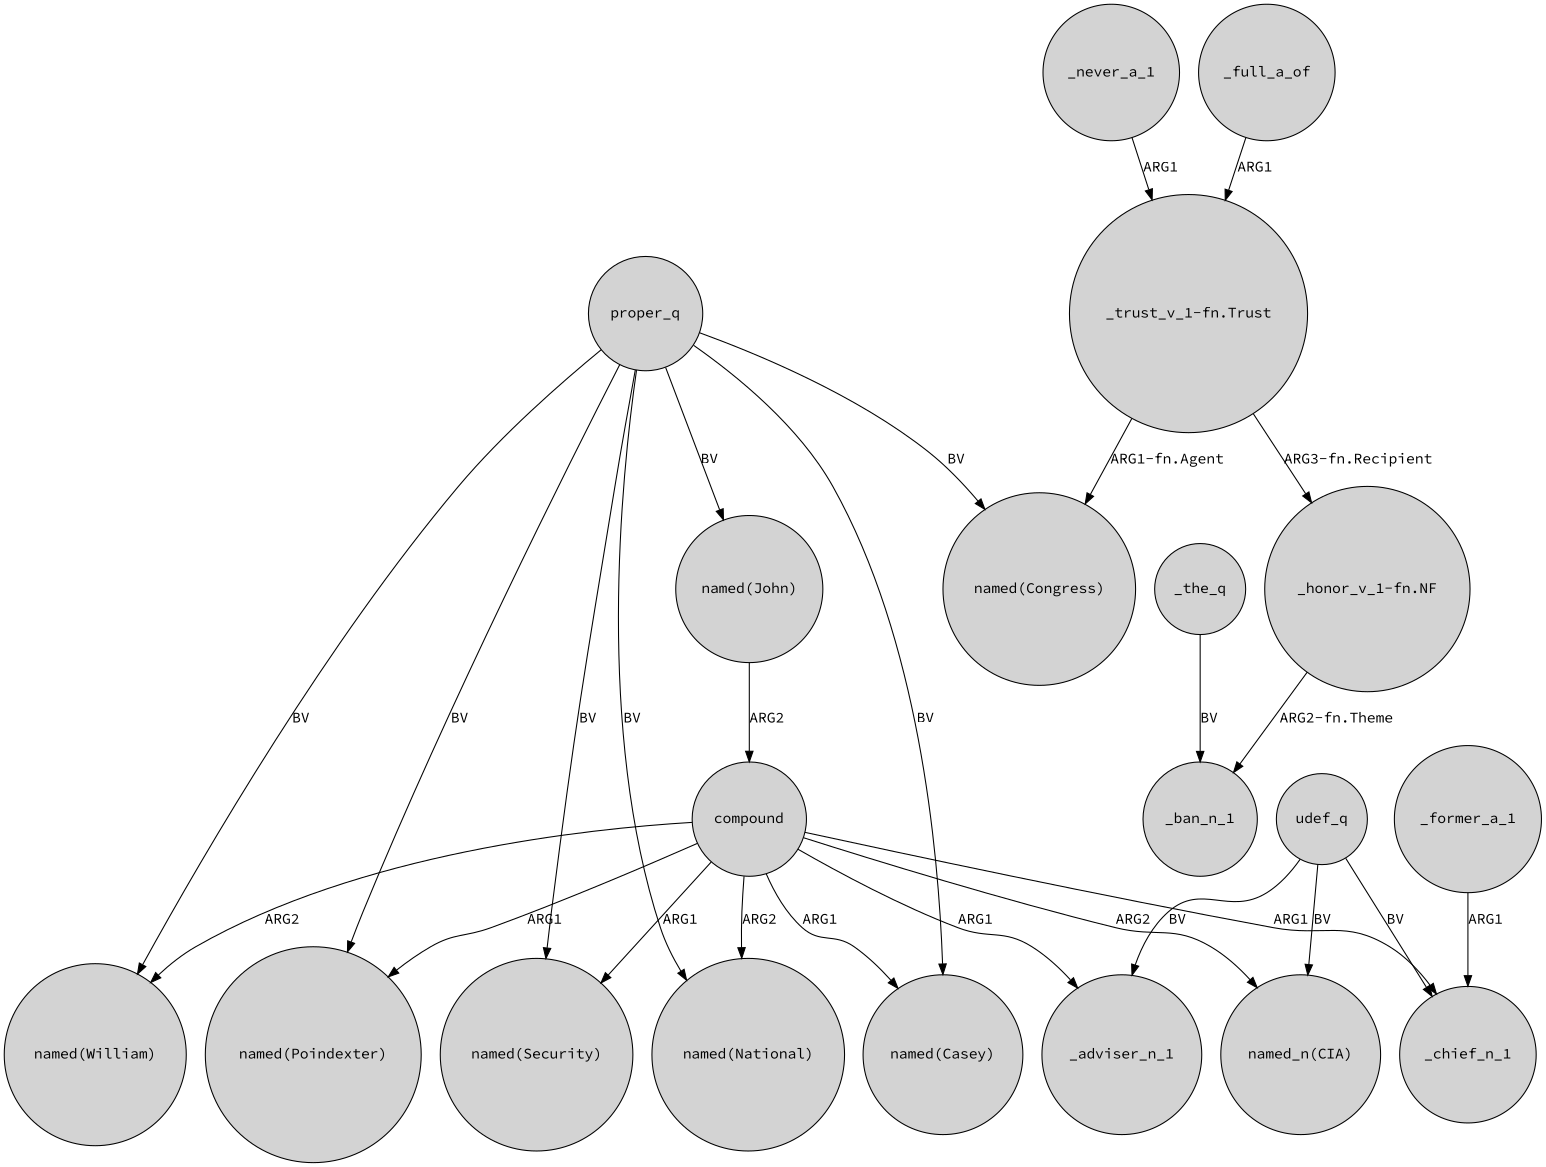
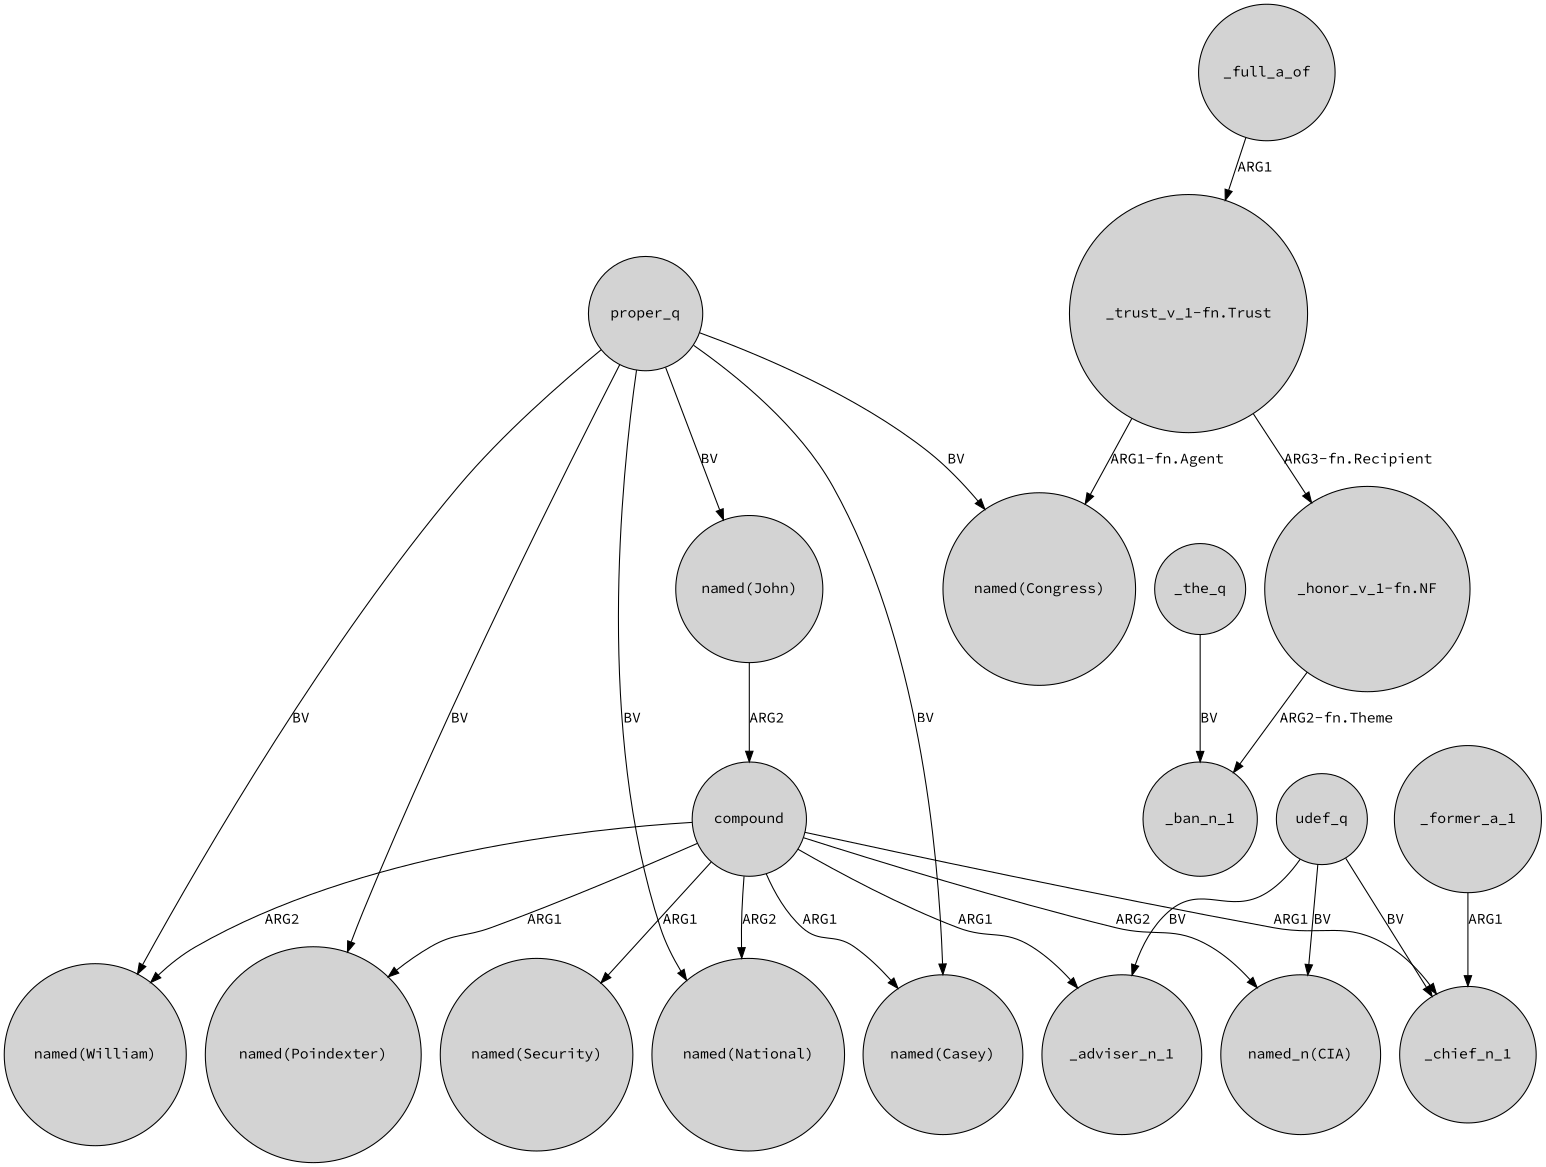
(1111, 72) -> none
(587, 658) -> none
